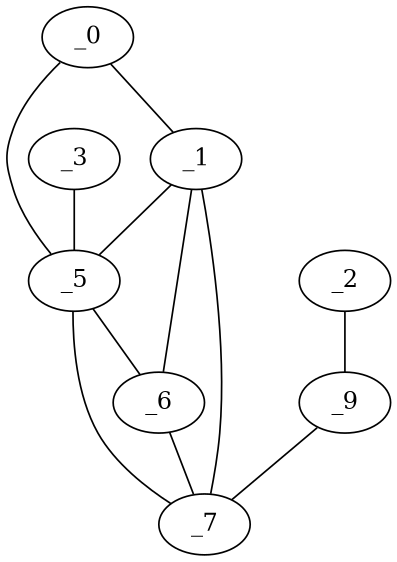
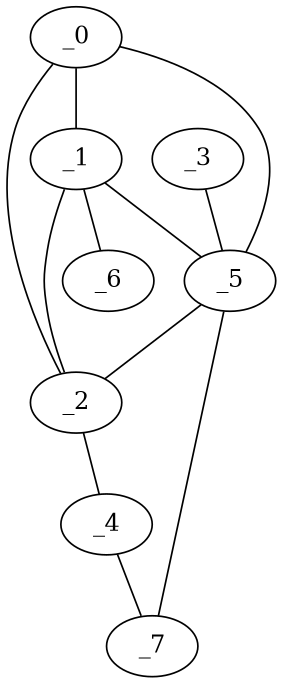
none -> (9, 218)
(220, 341) -> (44, 281)
(117, 342) -> (153, 342)
(345, 403) -> (107, 524)
(182, 463) -> none
